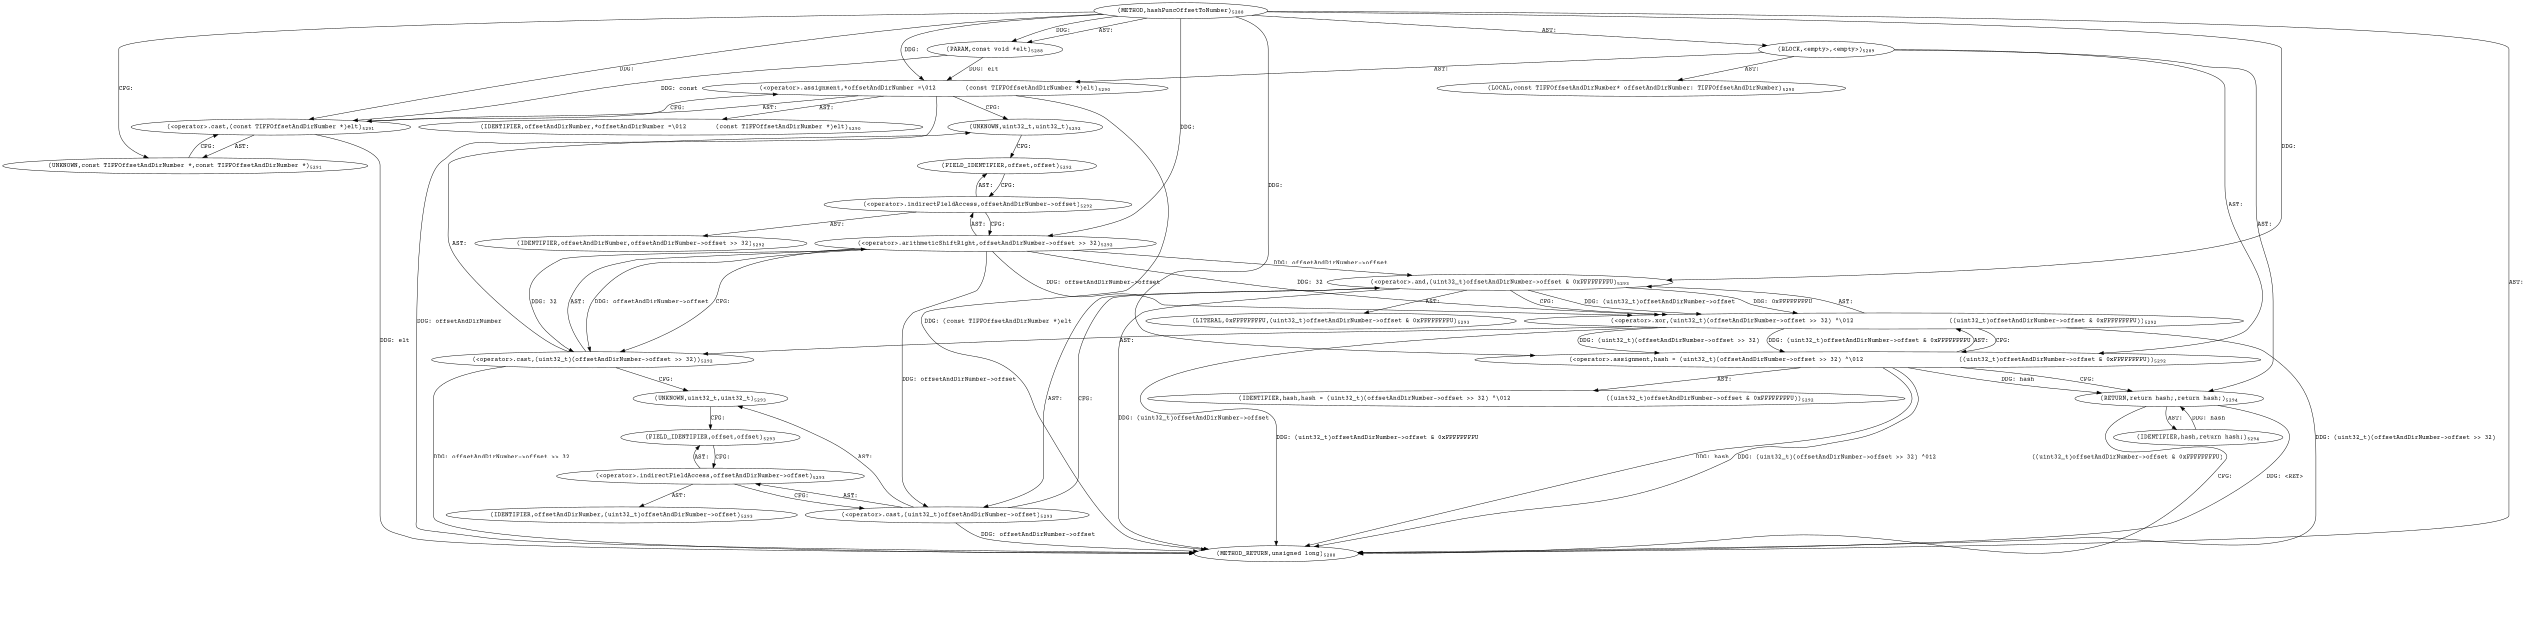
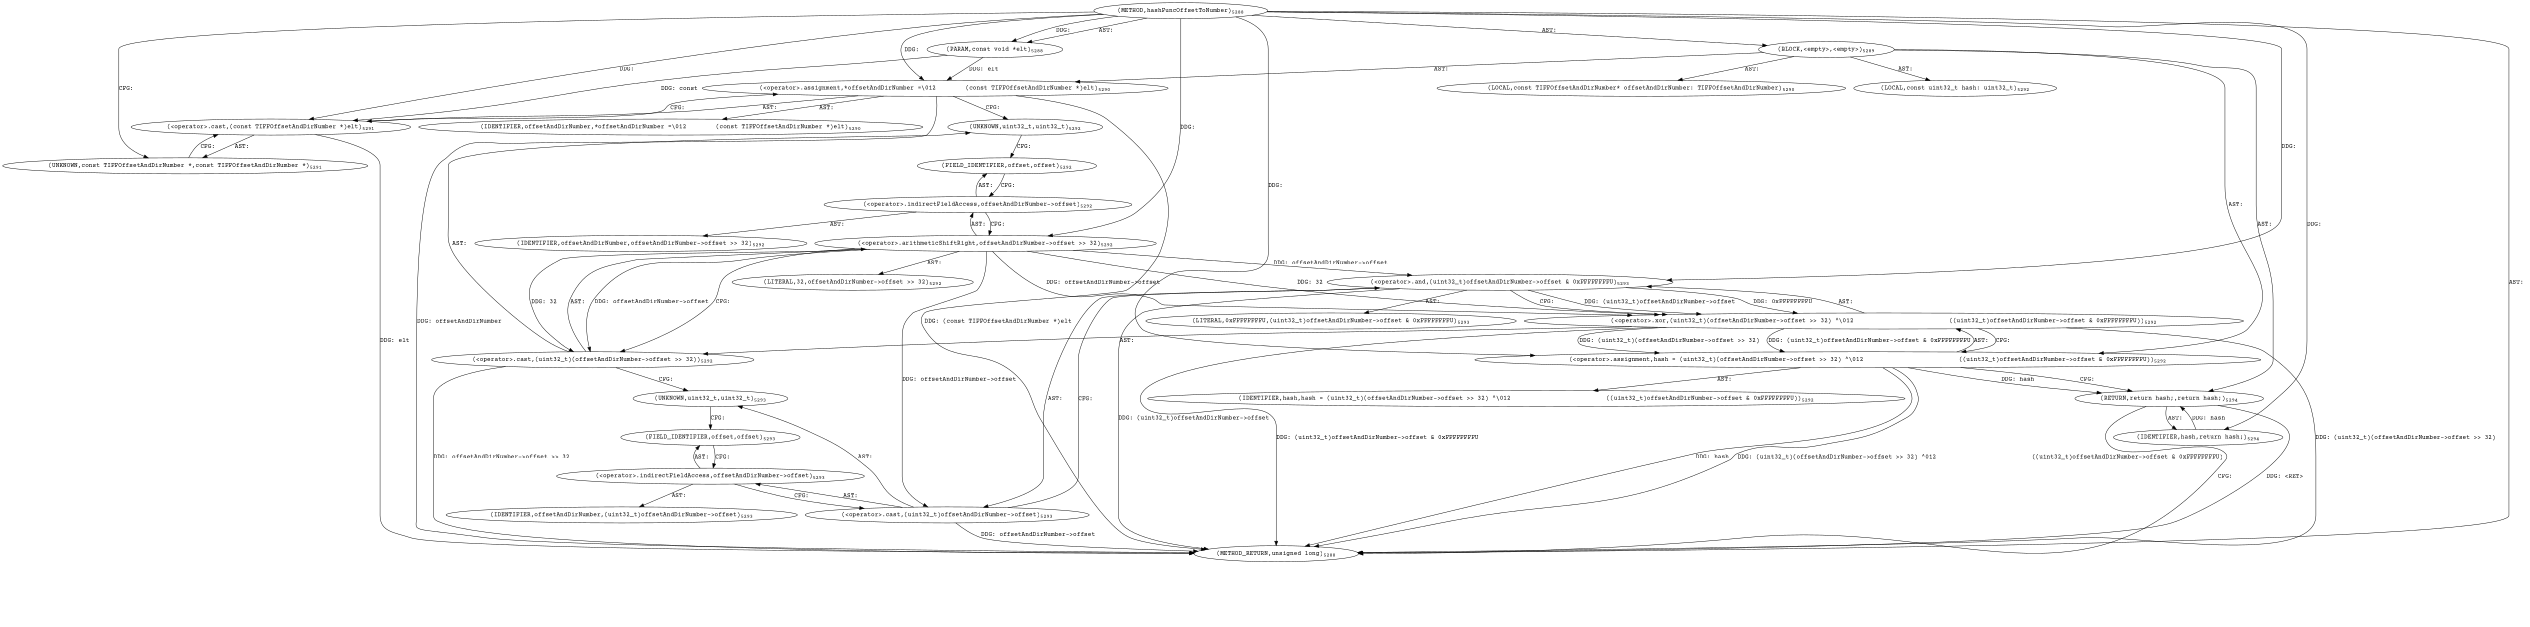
none -> (2001, 23)
none -> (1955, 88)
none -> (853, 282)
